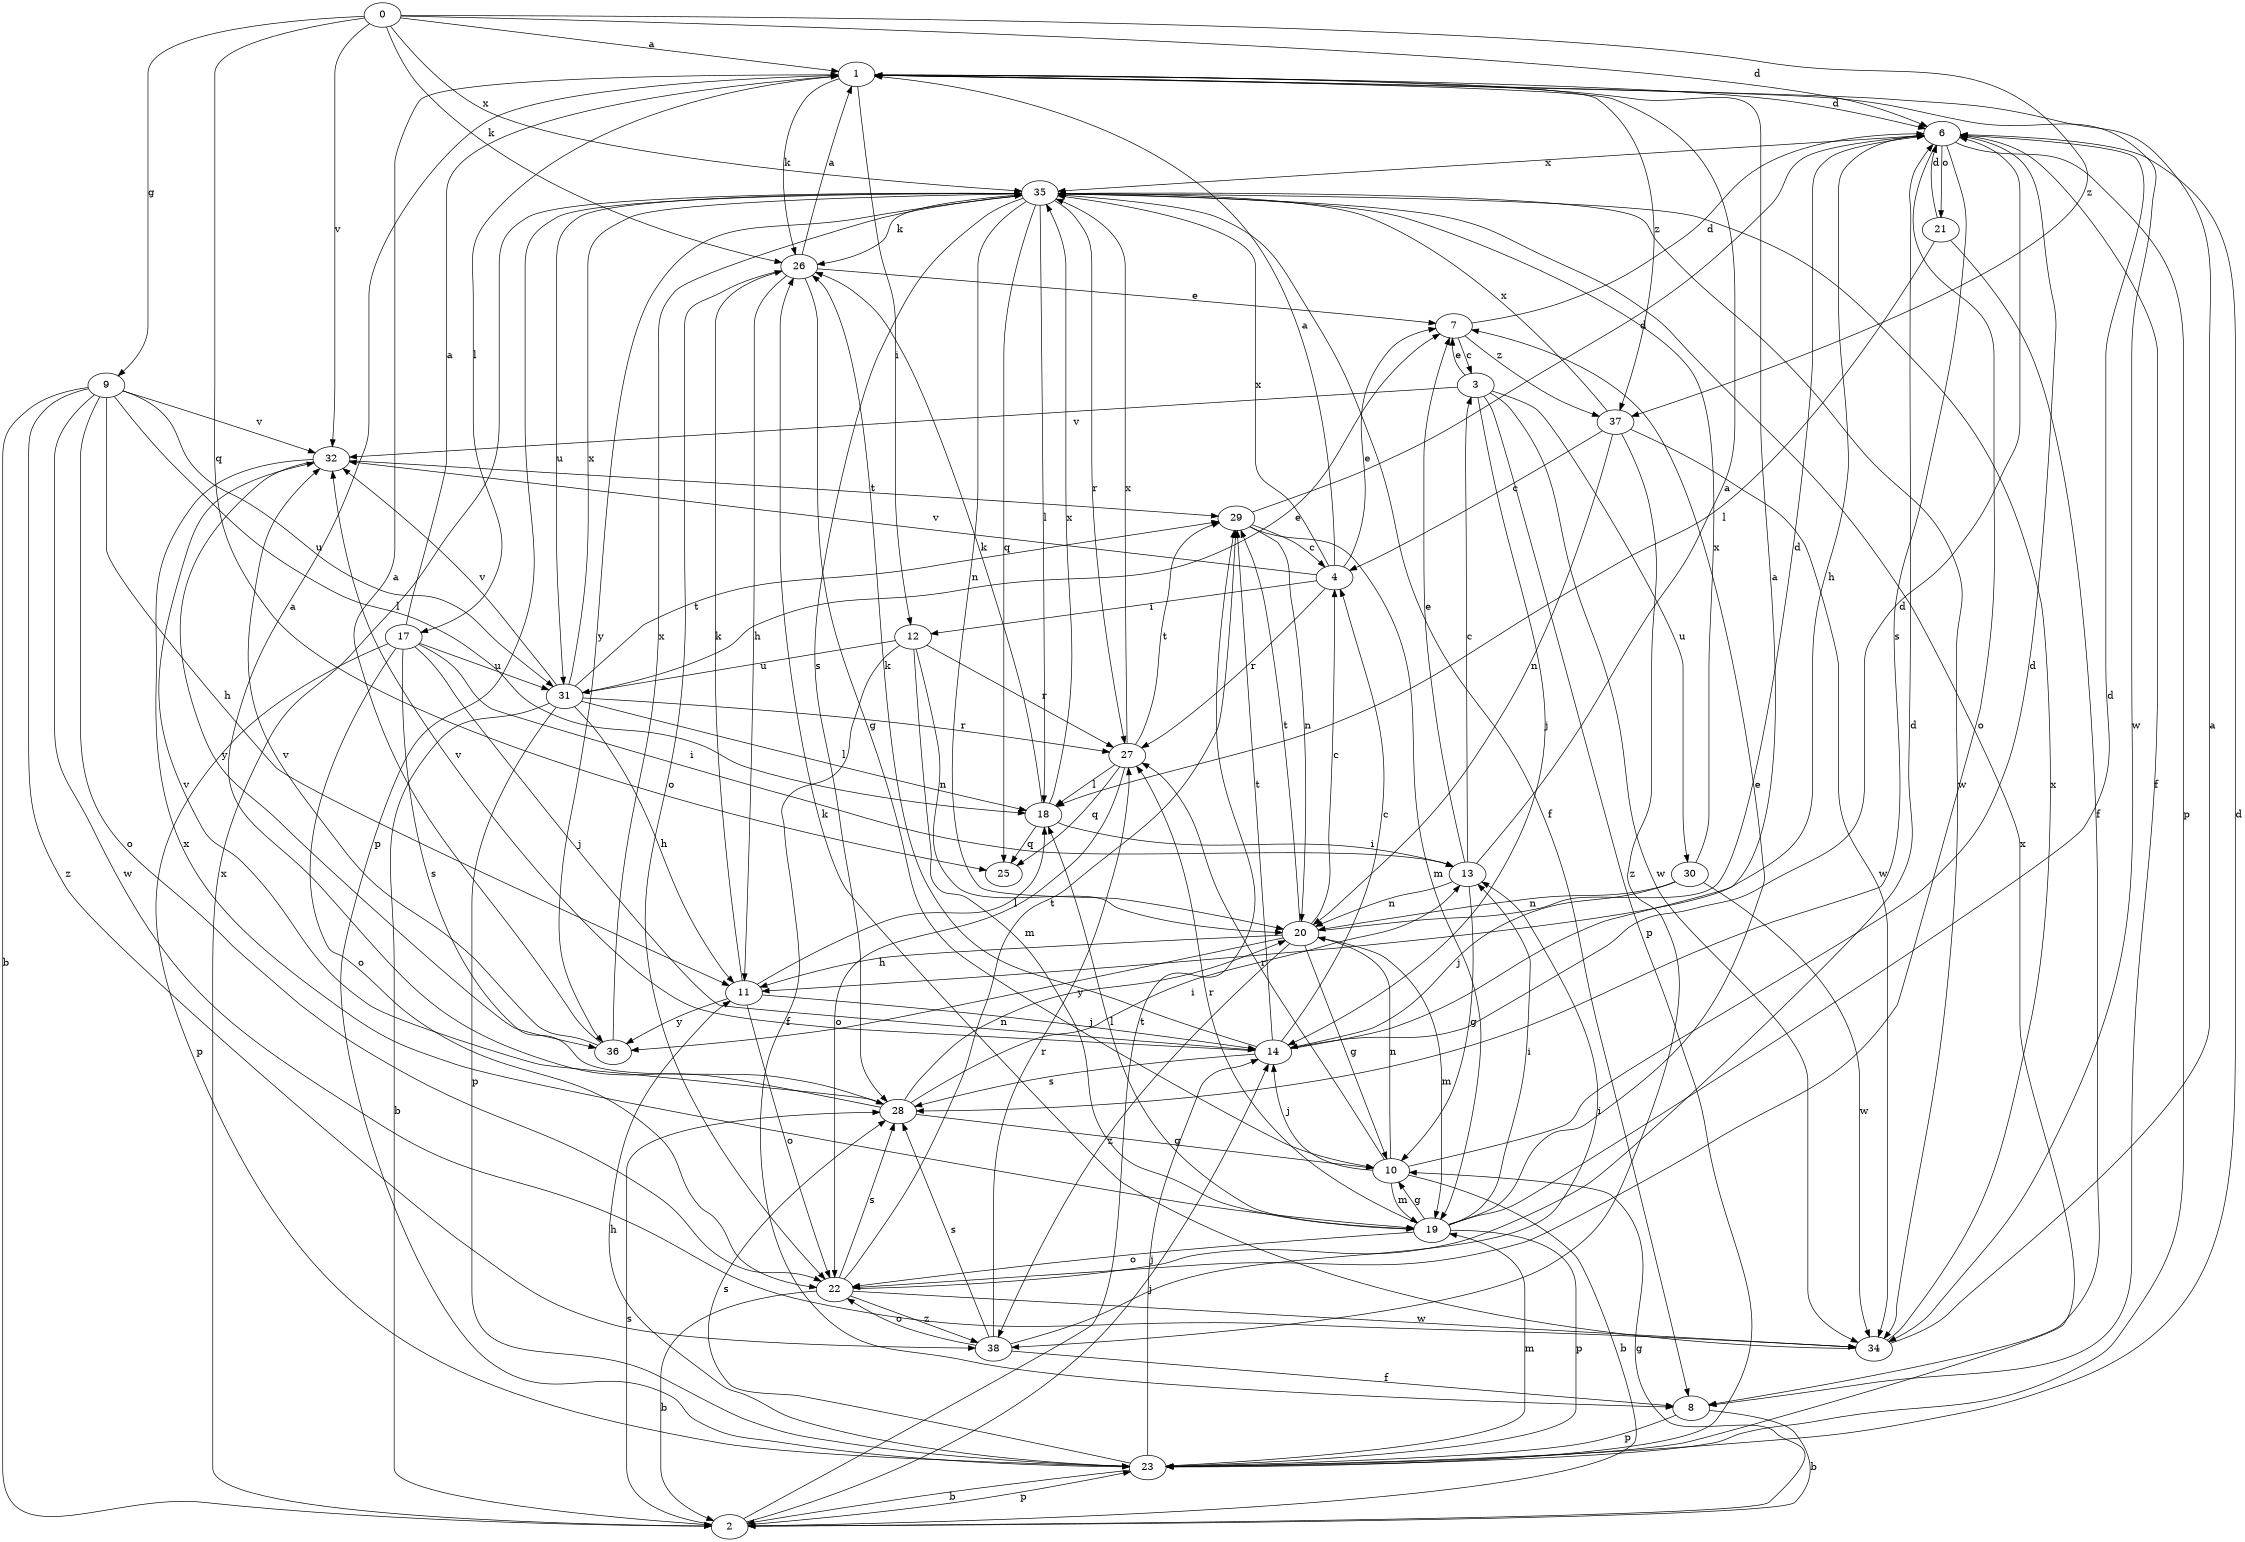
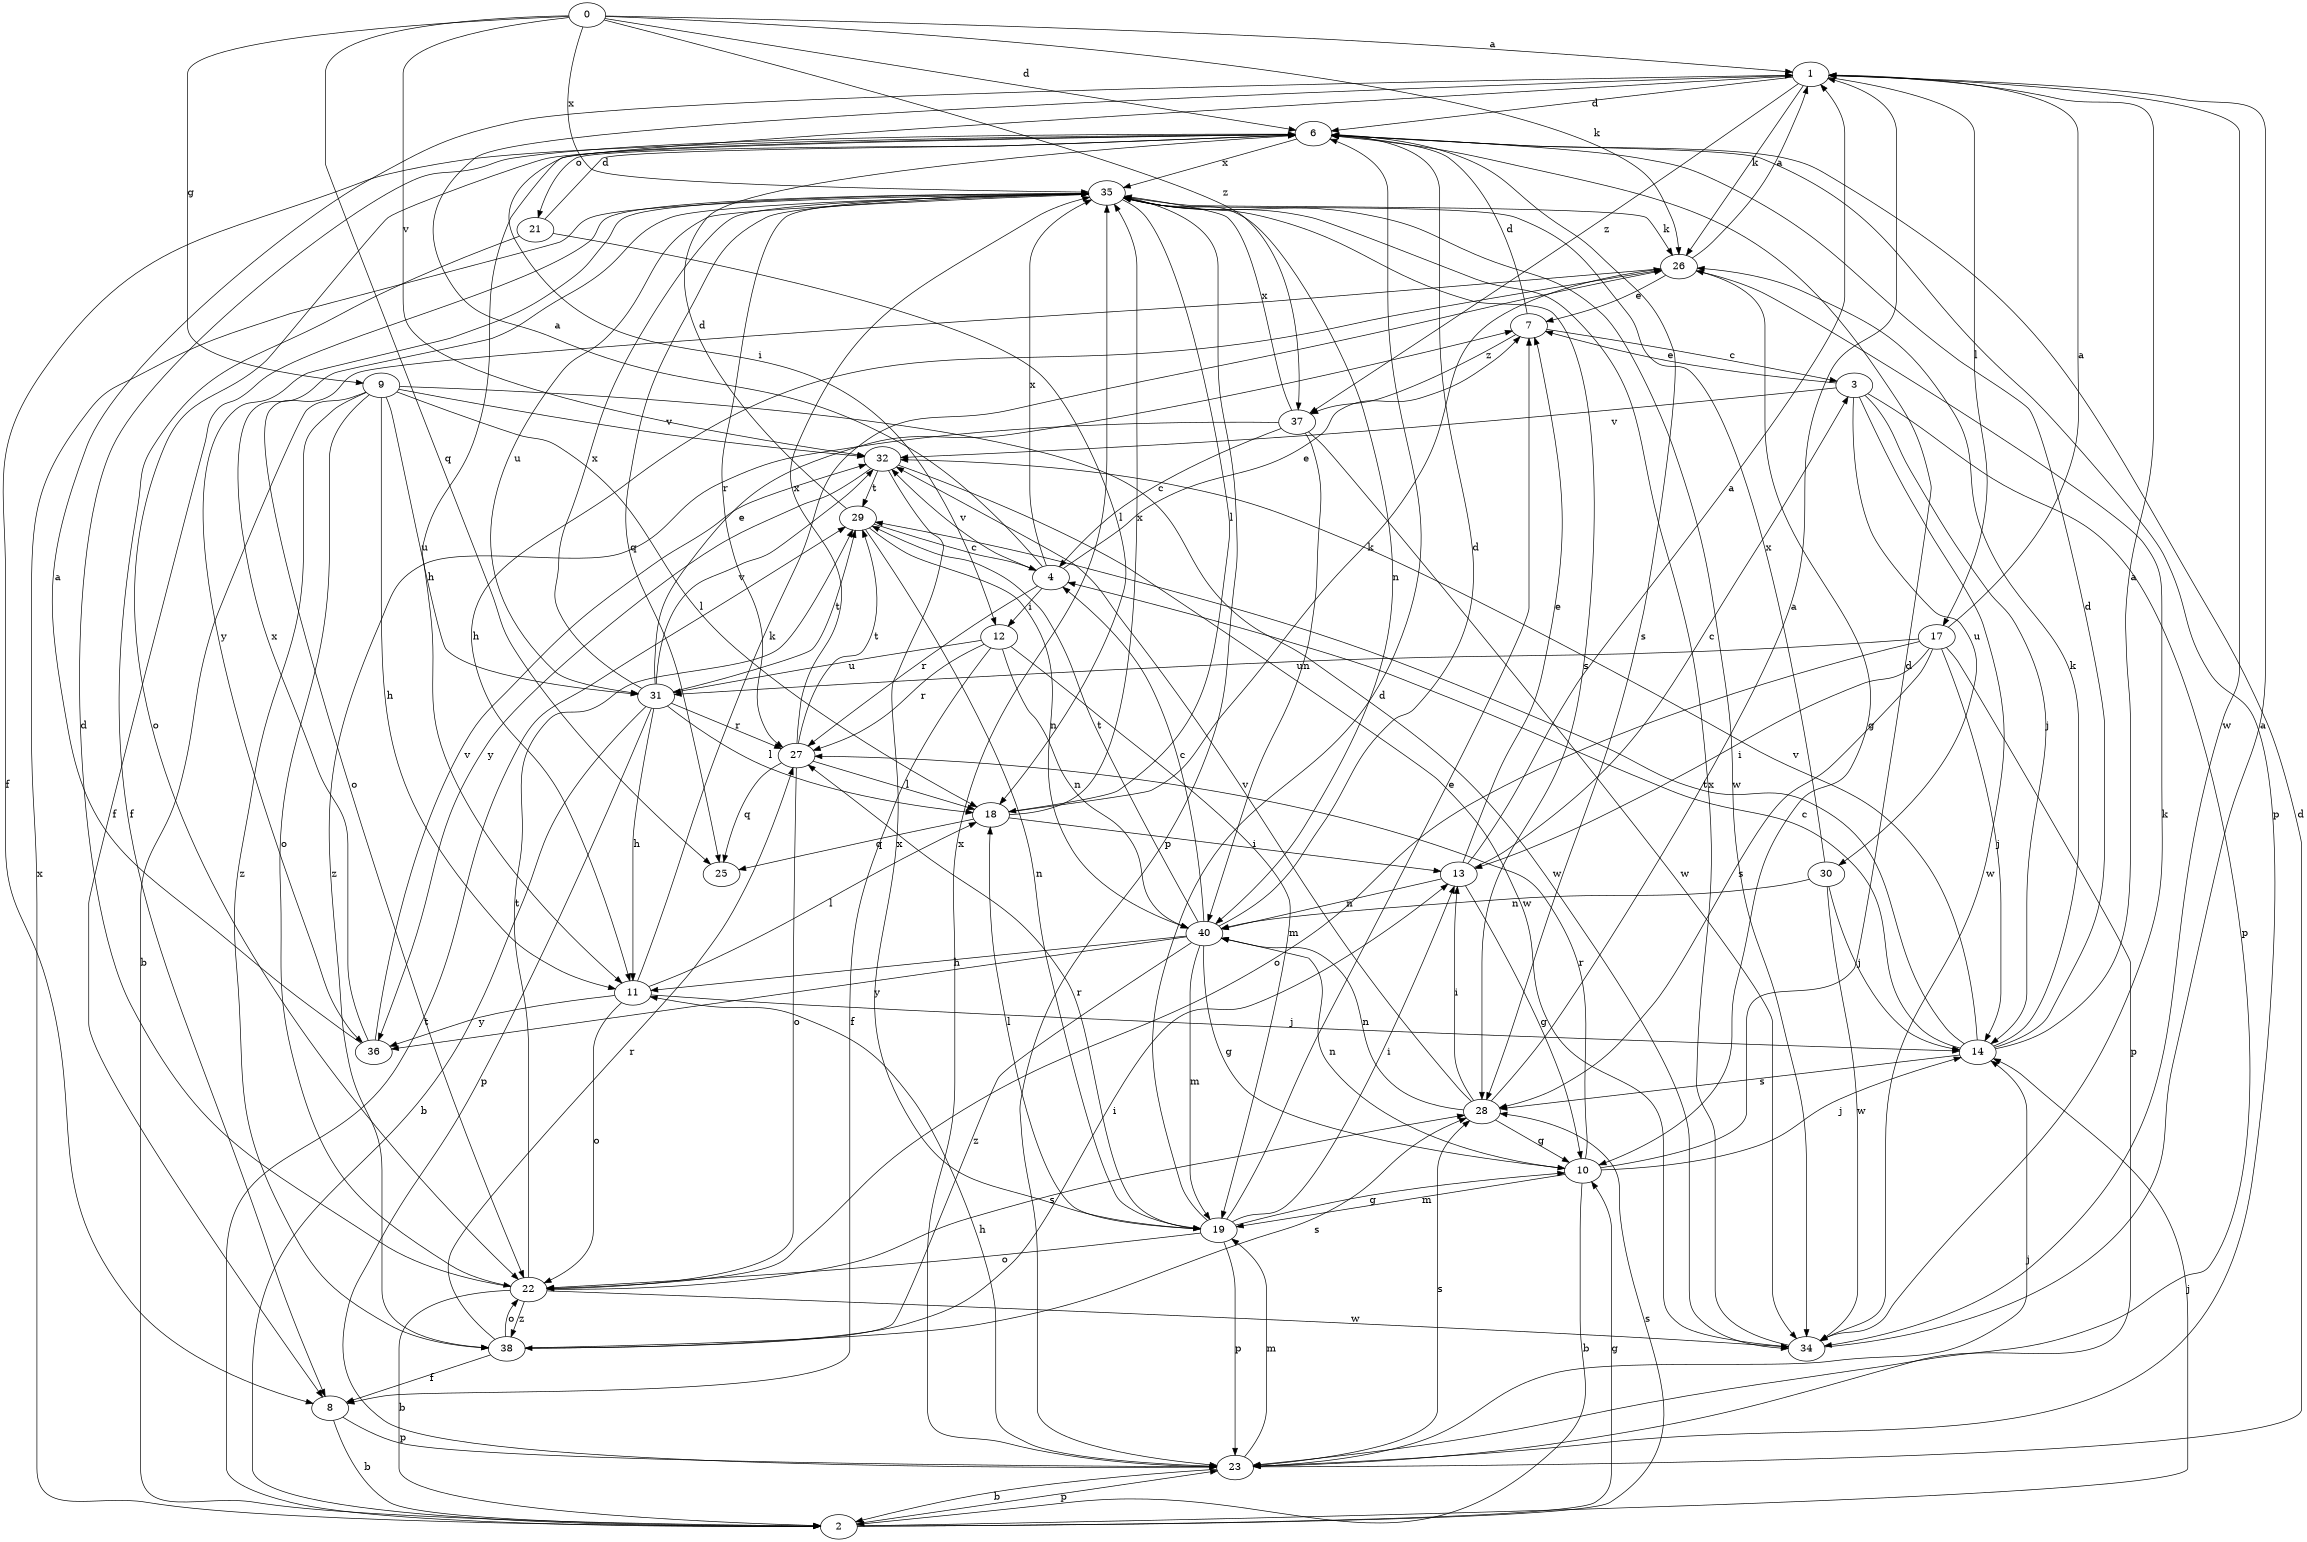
none -> (1454, 796)
(1438, 874) -> (1039, 874)
(1300, 934) -> (1204, 934)
